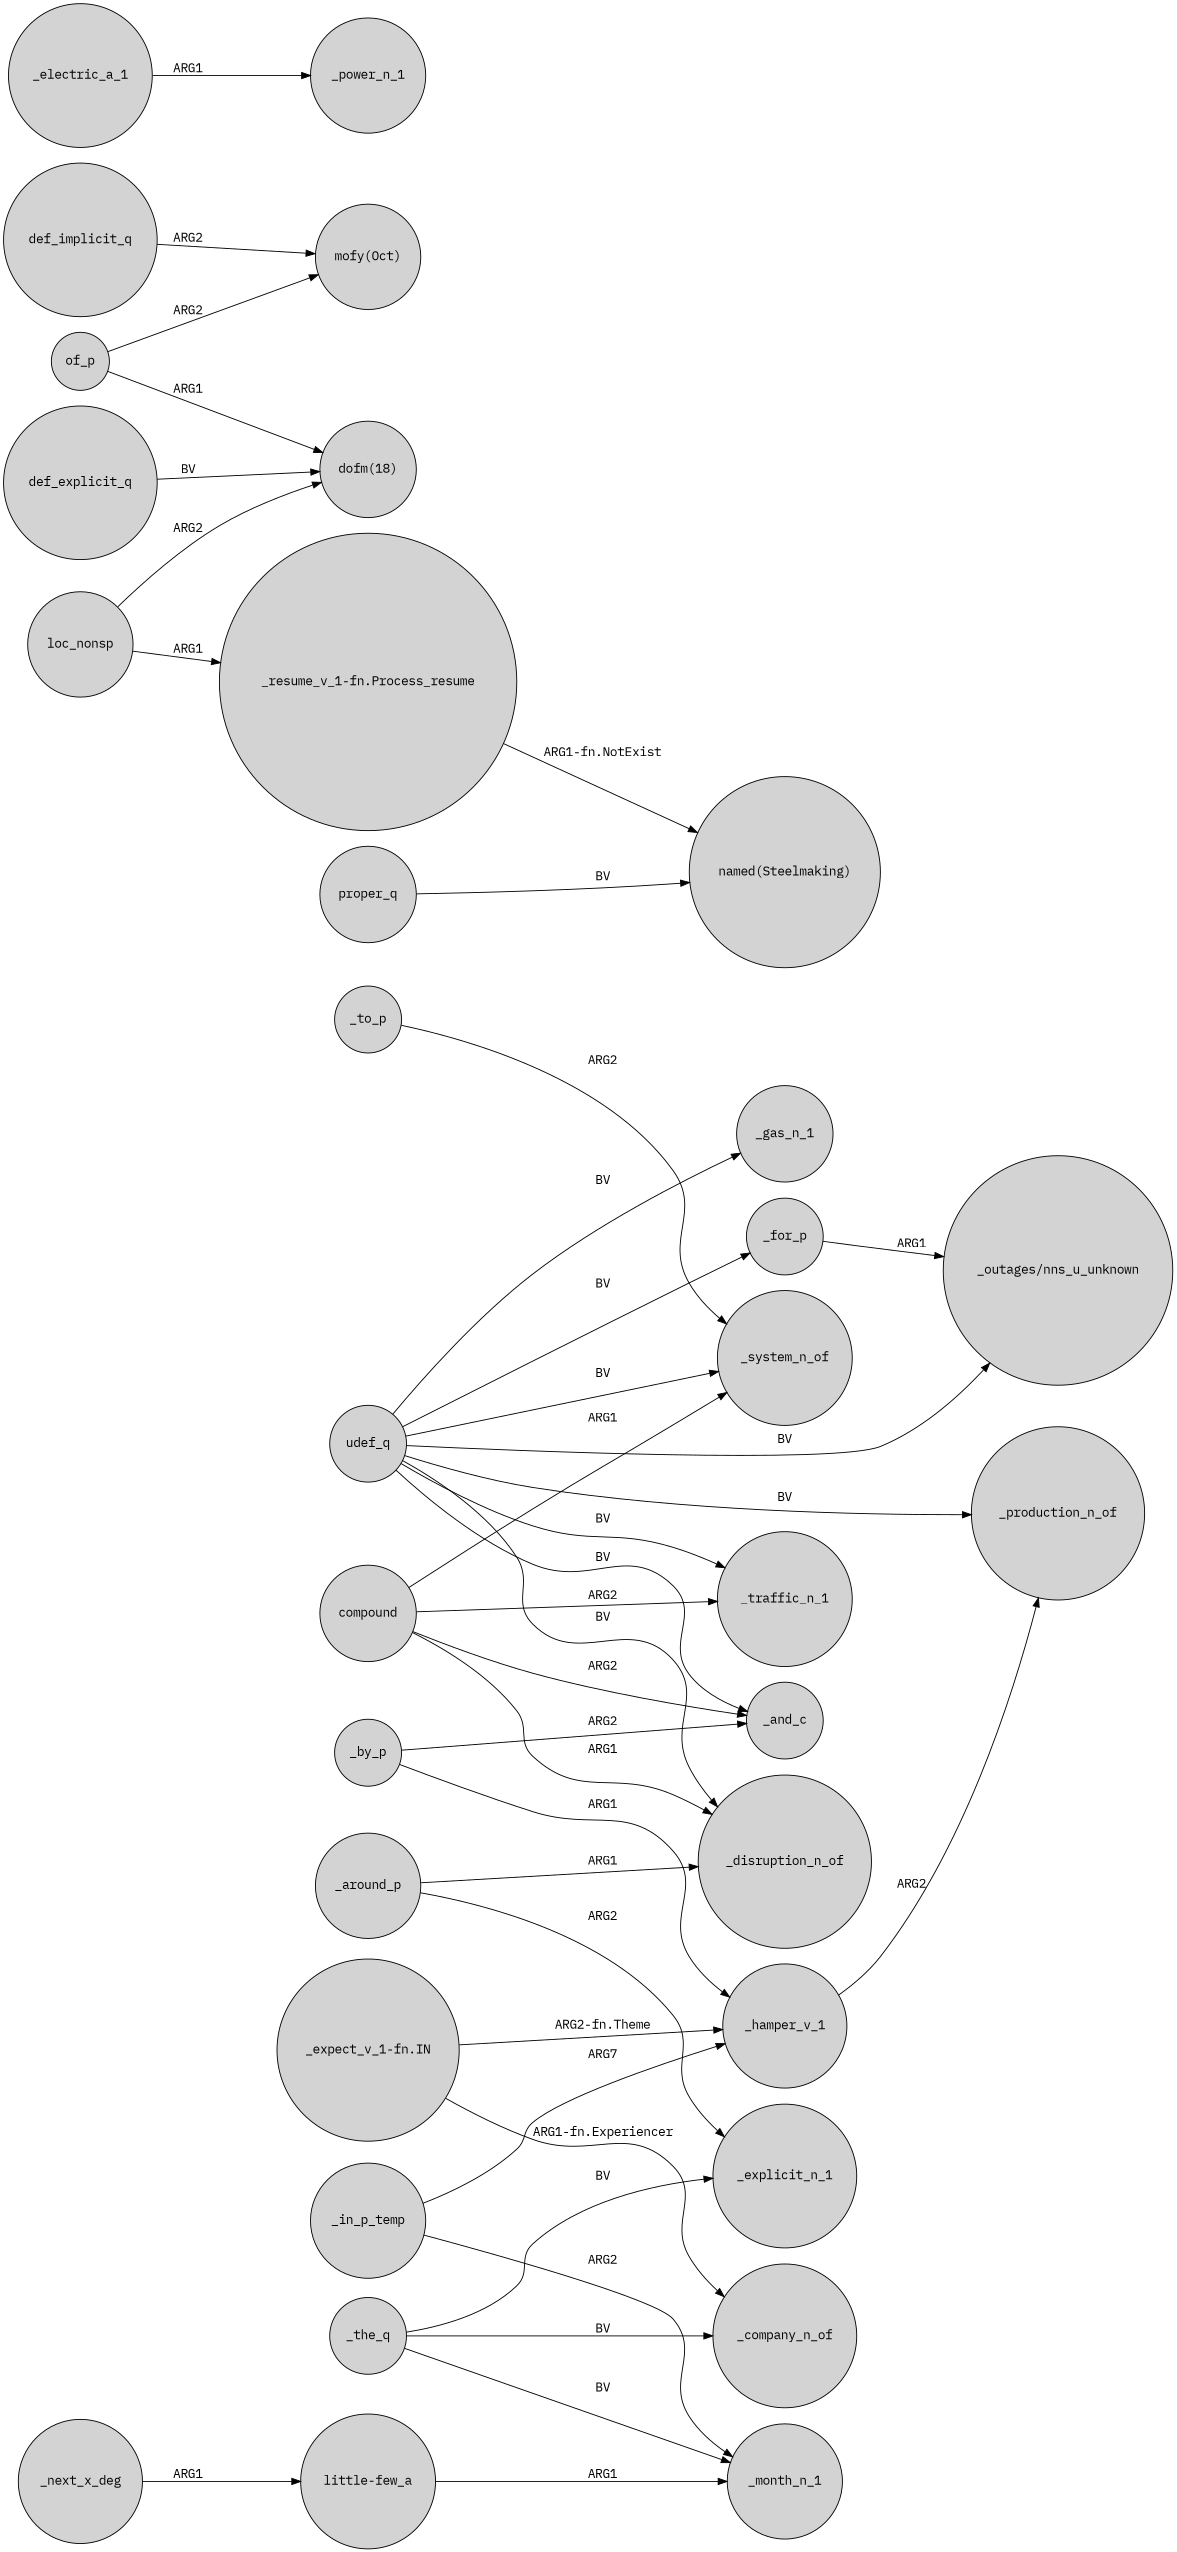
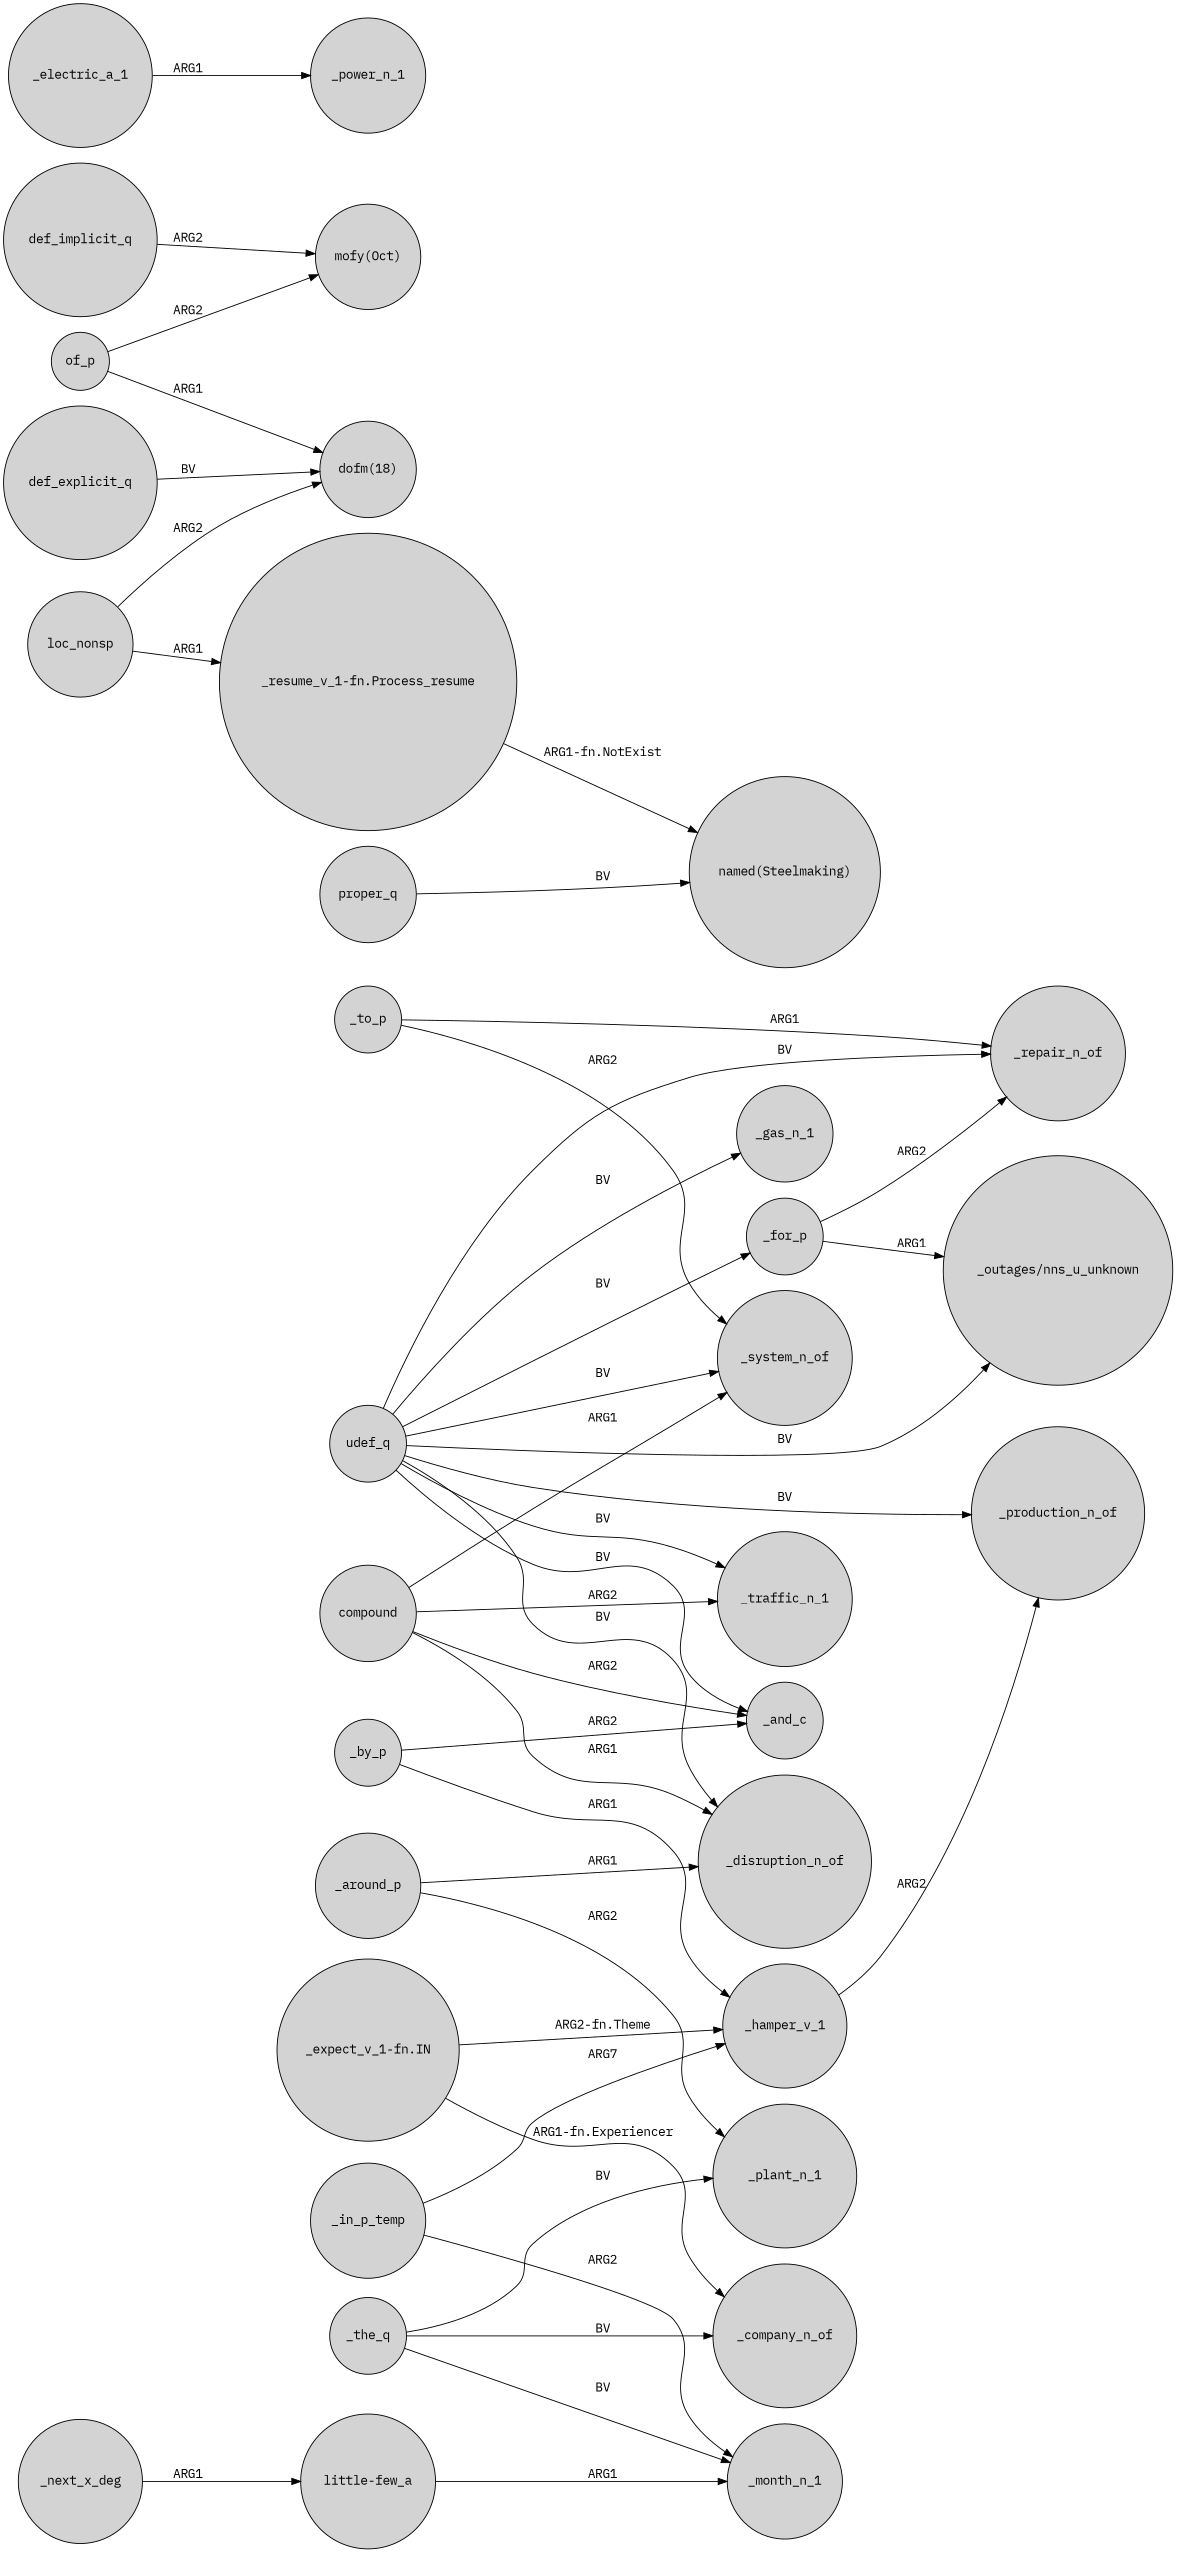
none -> (1058, 1053)
(785, 2176) -> (785, 2176)
